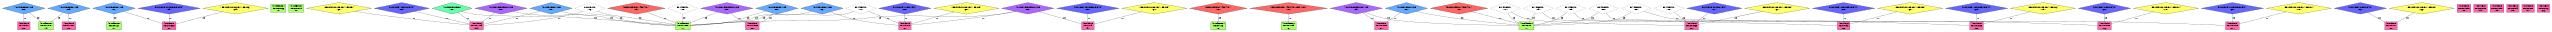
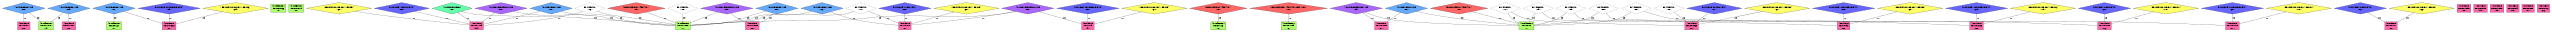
(590, 8) -> (590, 8)
